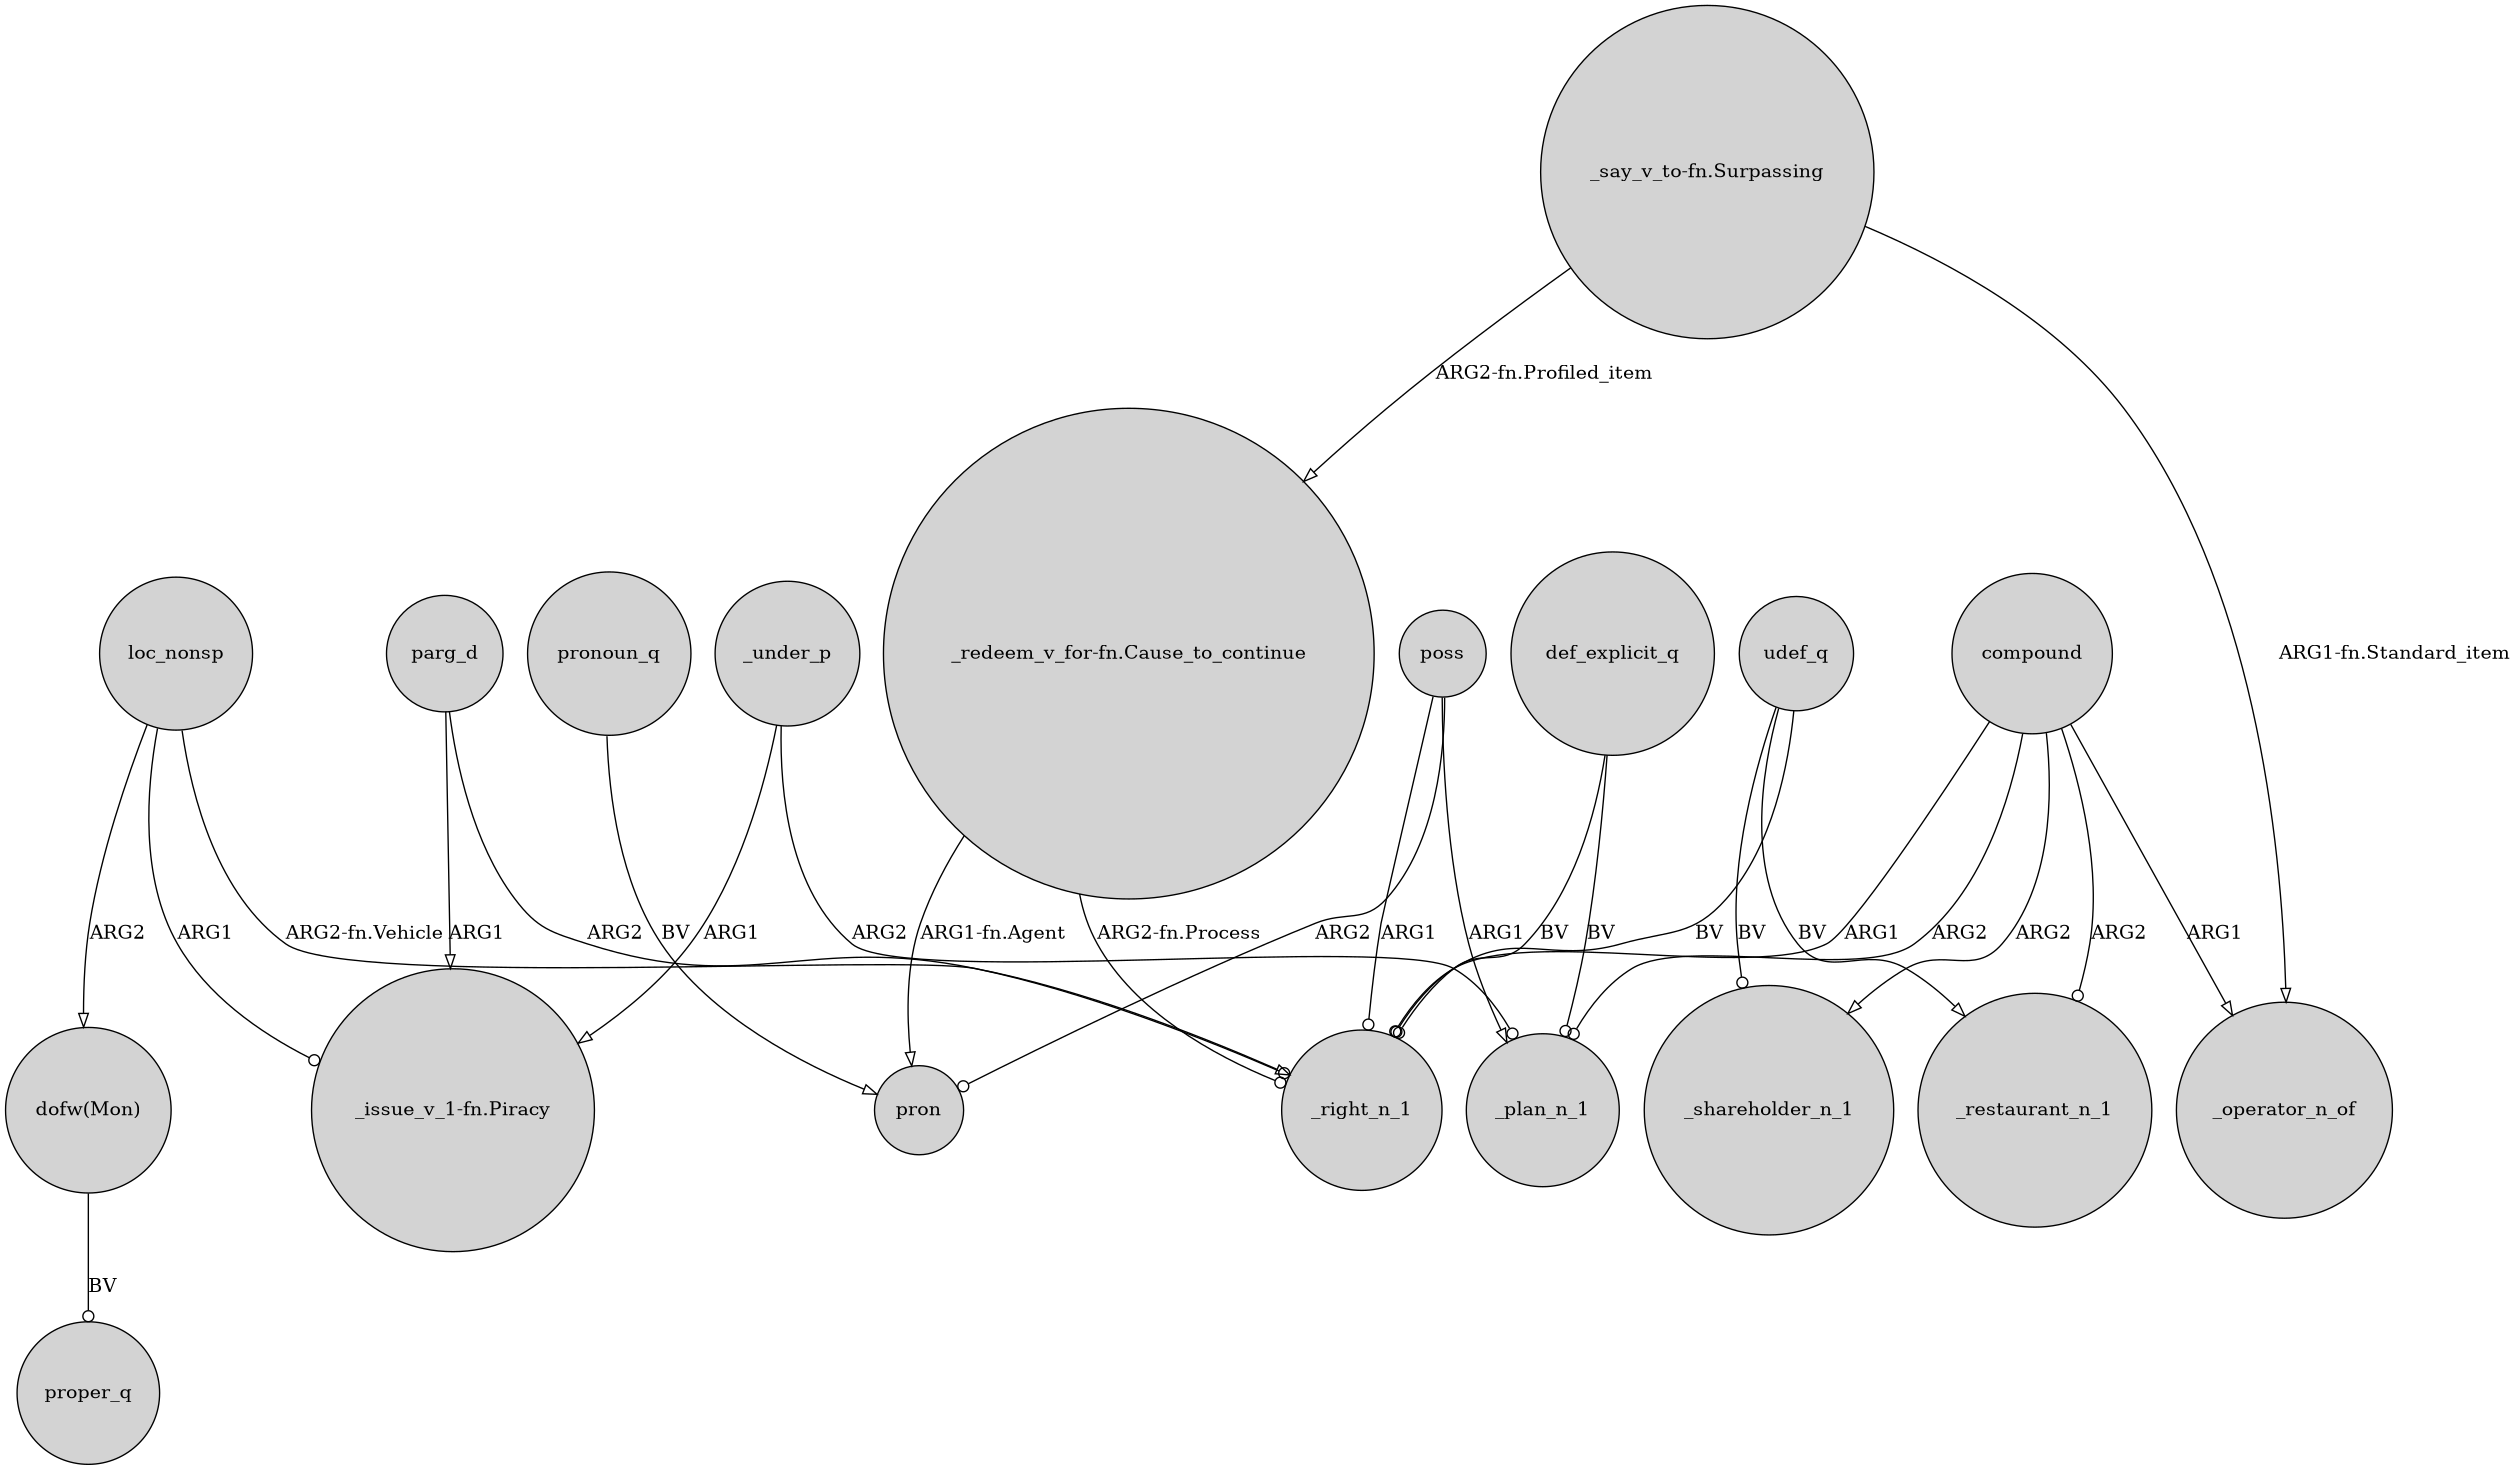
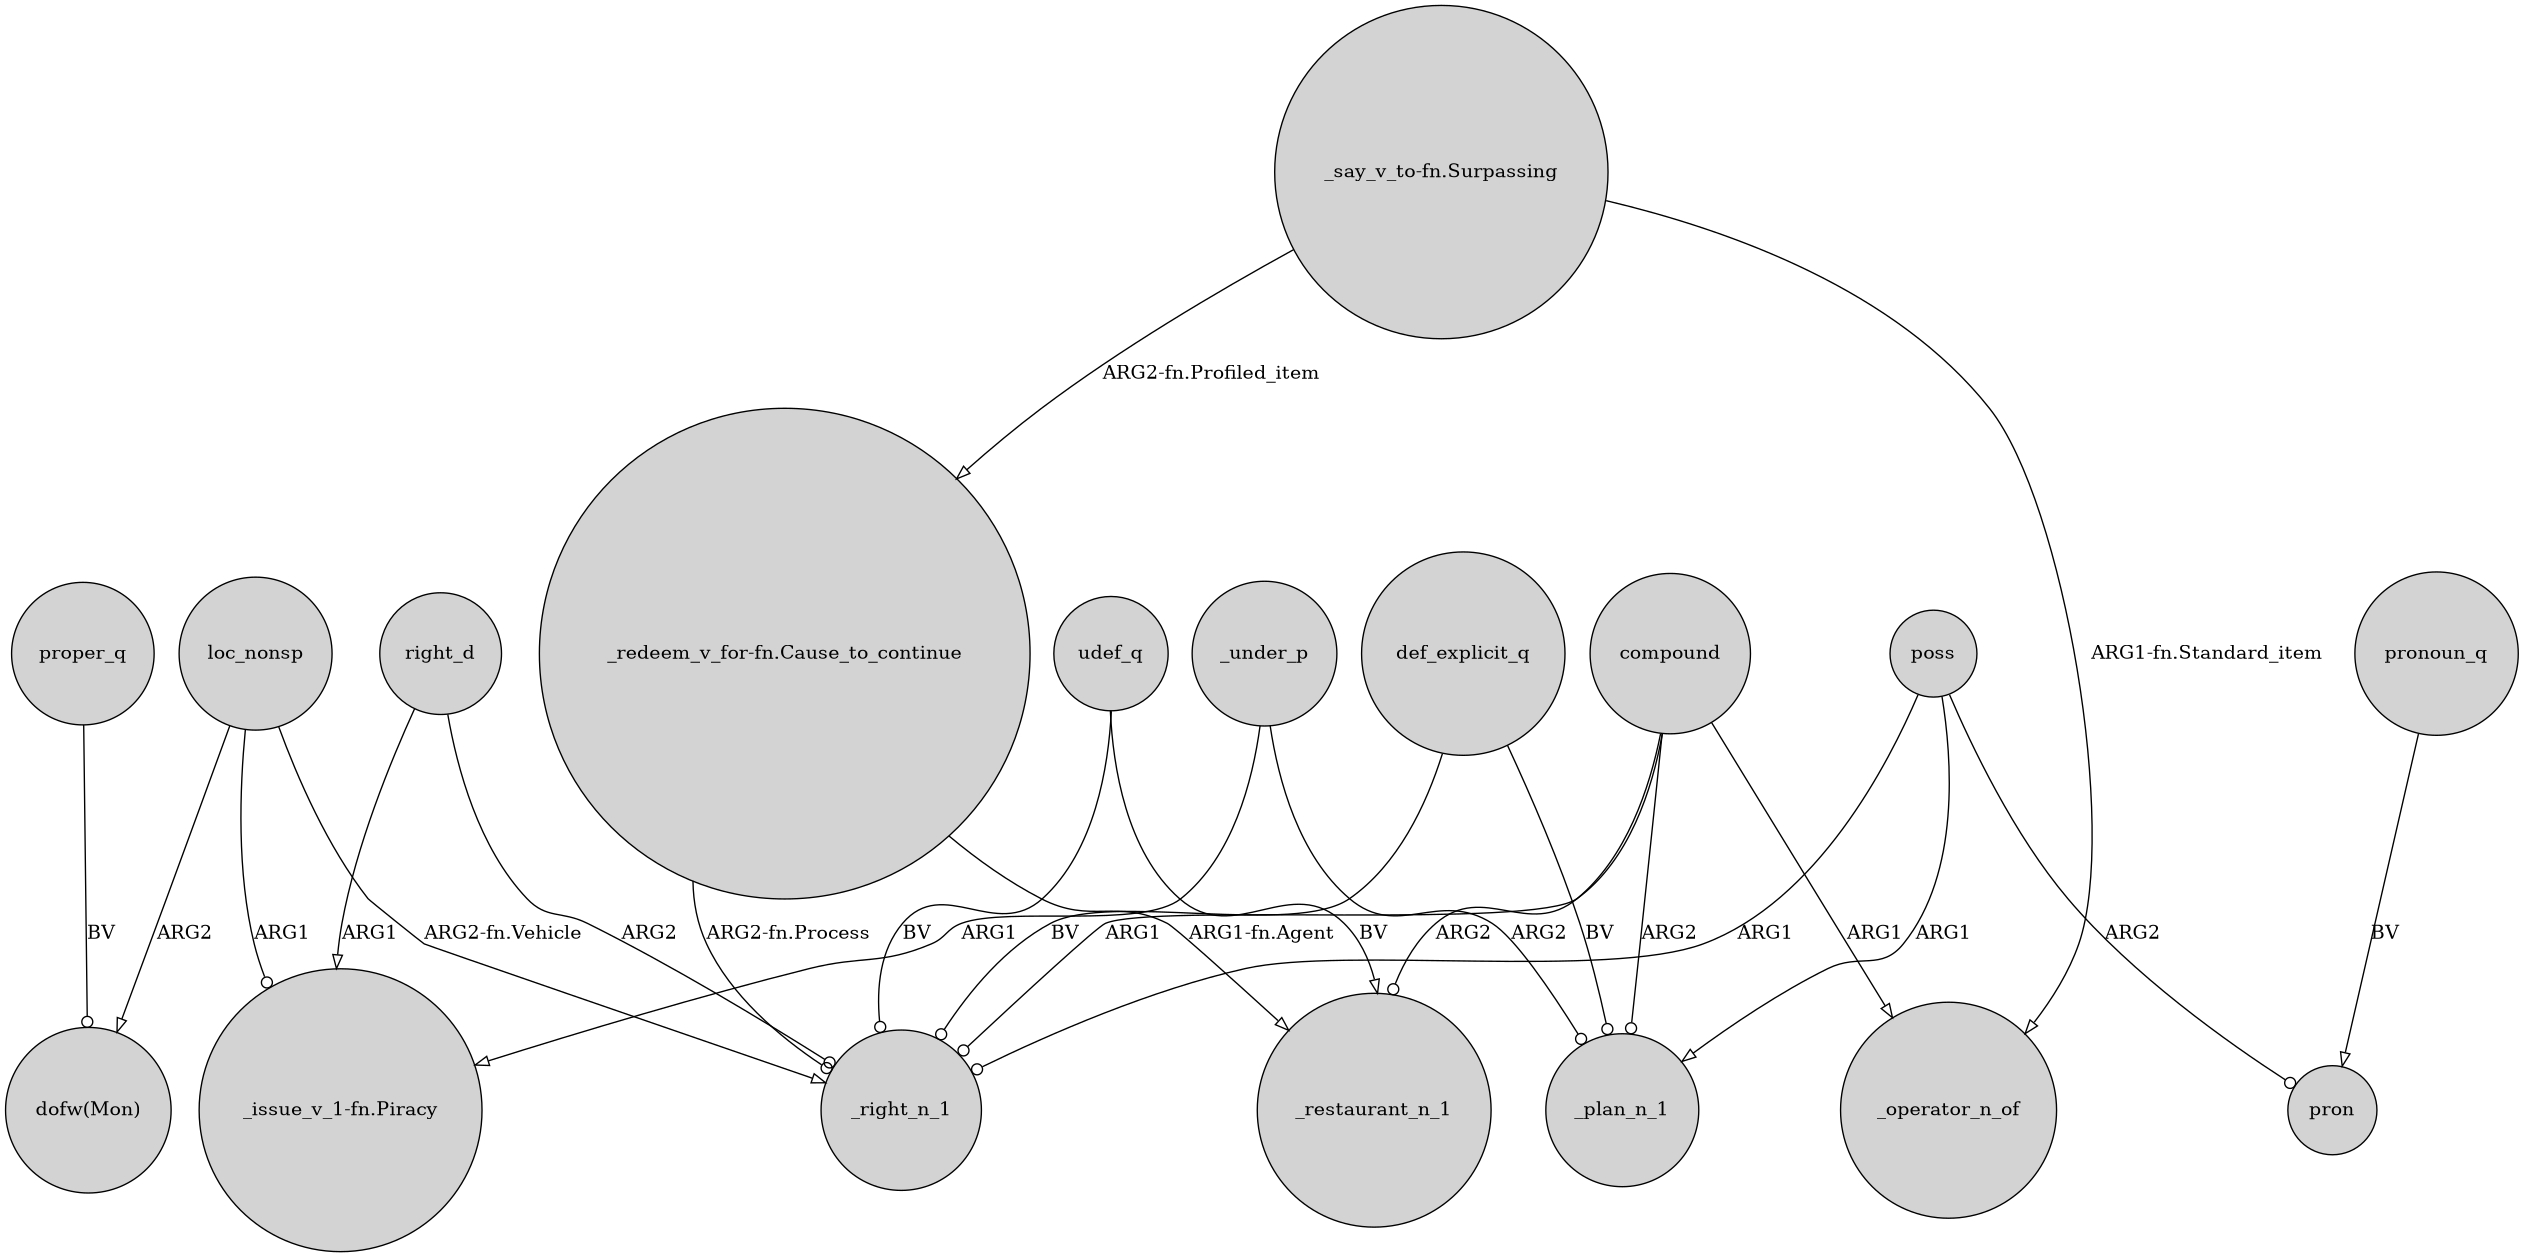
(445, 654) -> (441, 654)
(916, 939) -> (1064, 907)
(1769, 1110) -> none
(88, 1252) -> (85, 870)
